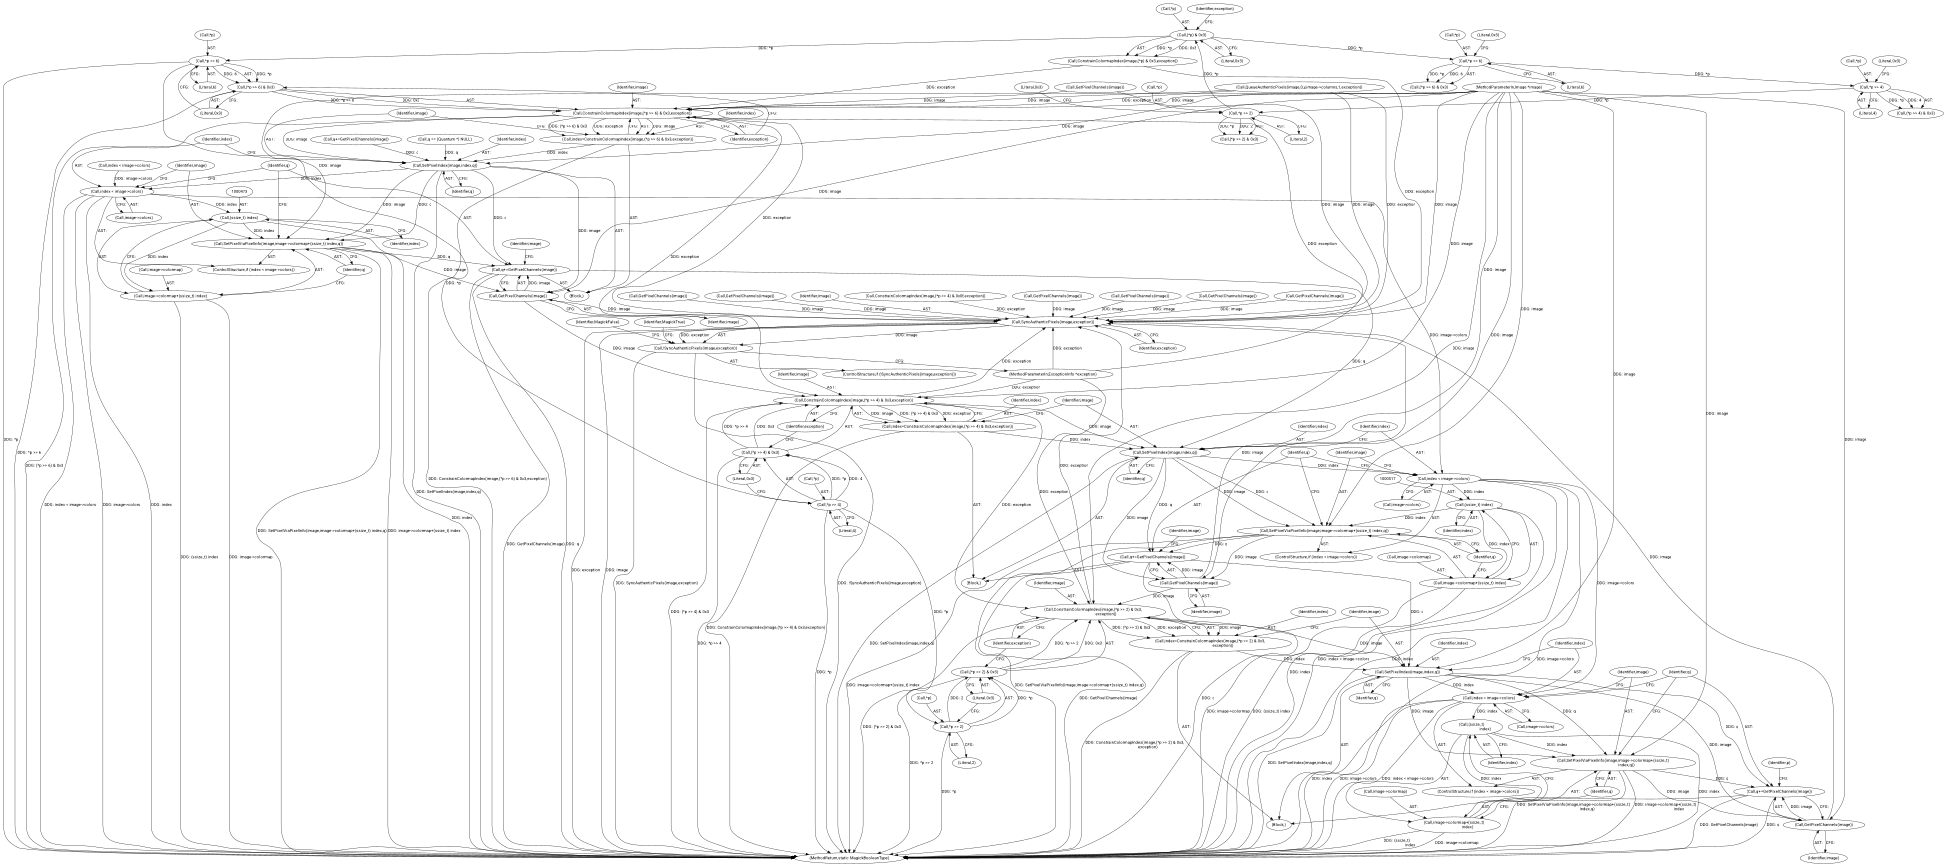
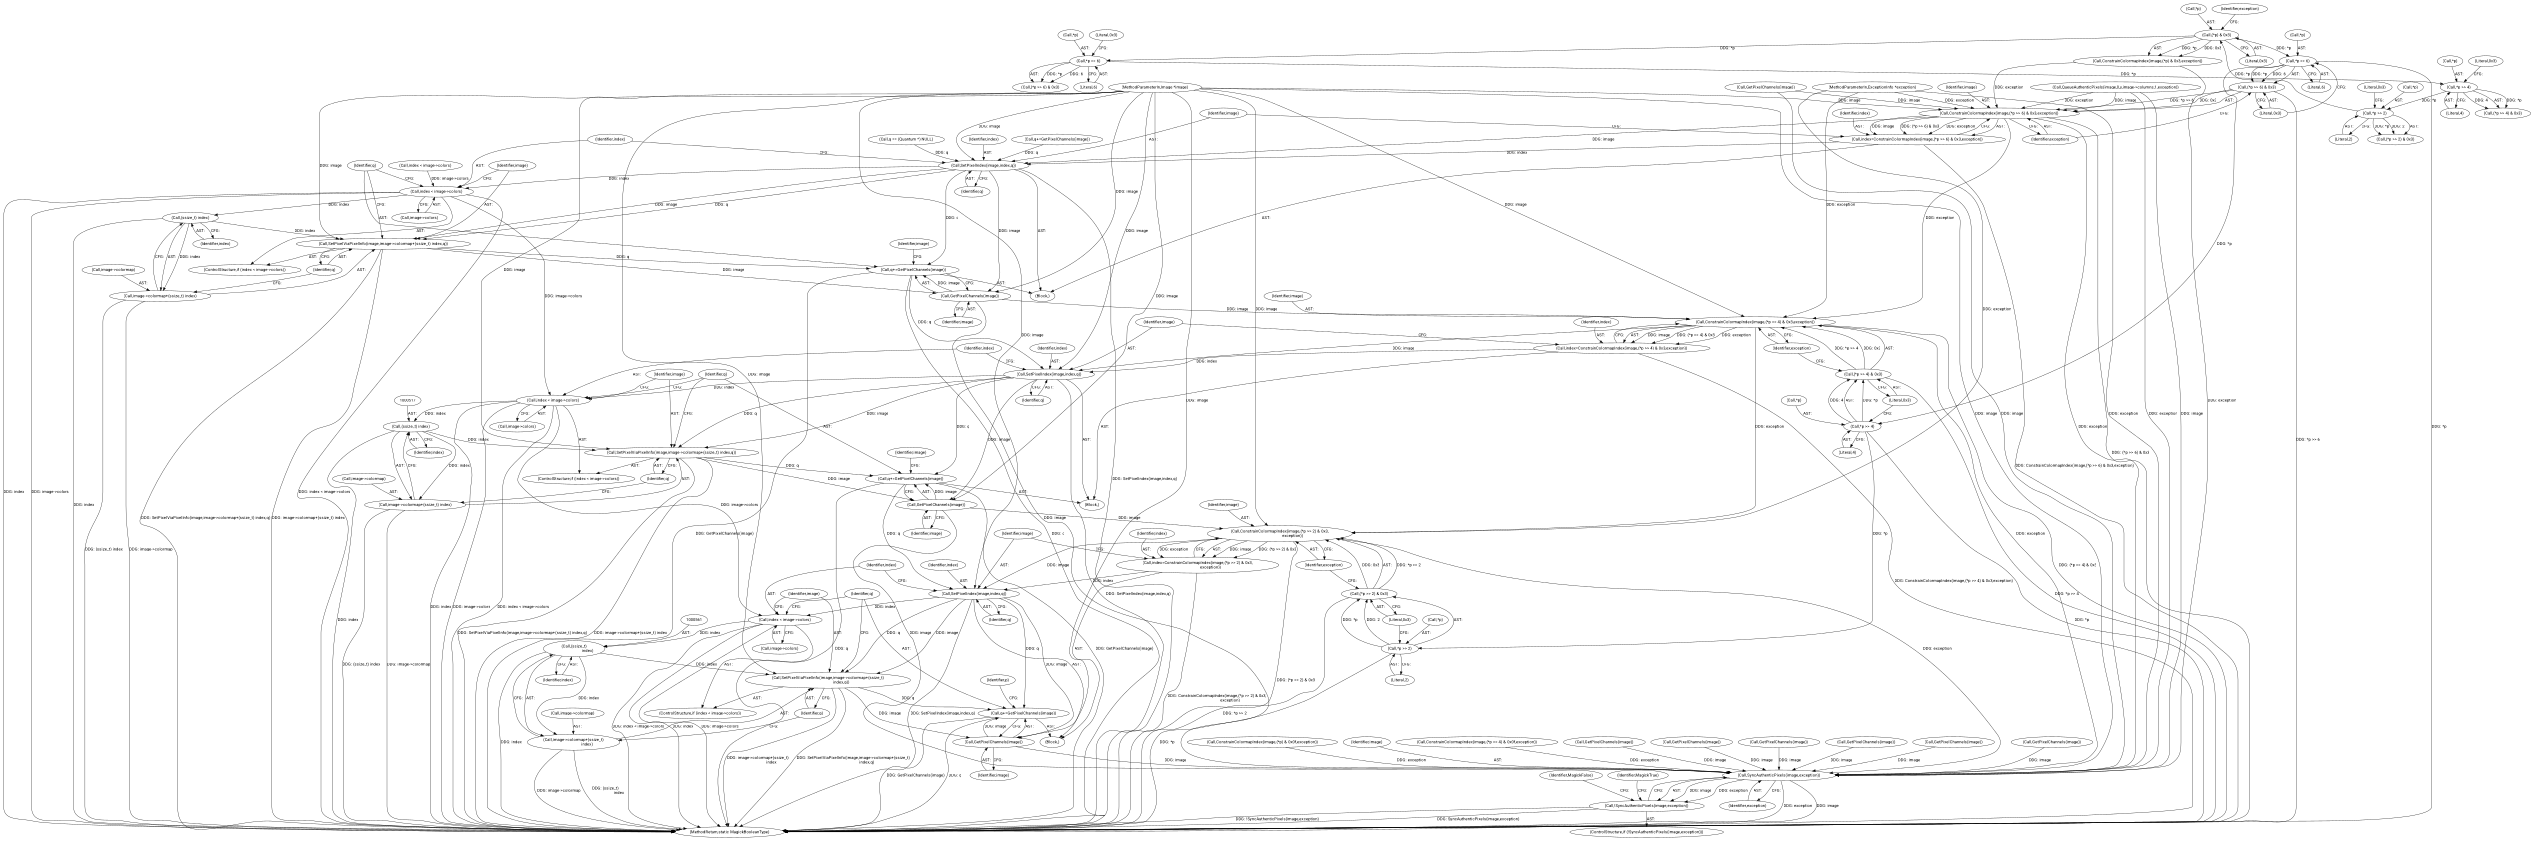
(239, 192) -> none
(872, 361) -> (1681, 781)
none -> (694, 620)
none -> (1262, 742)
